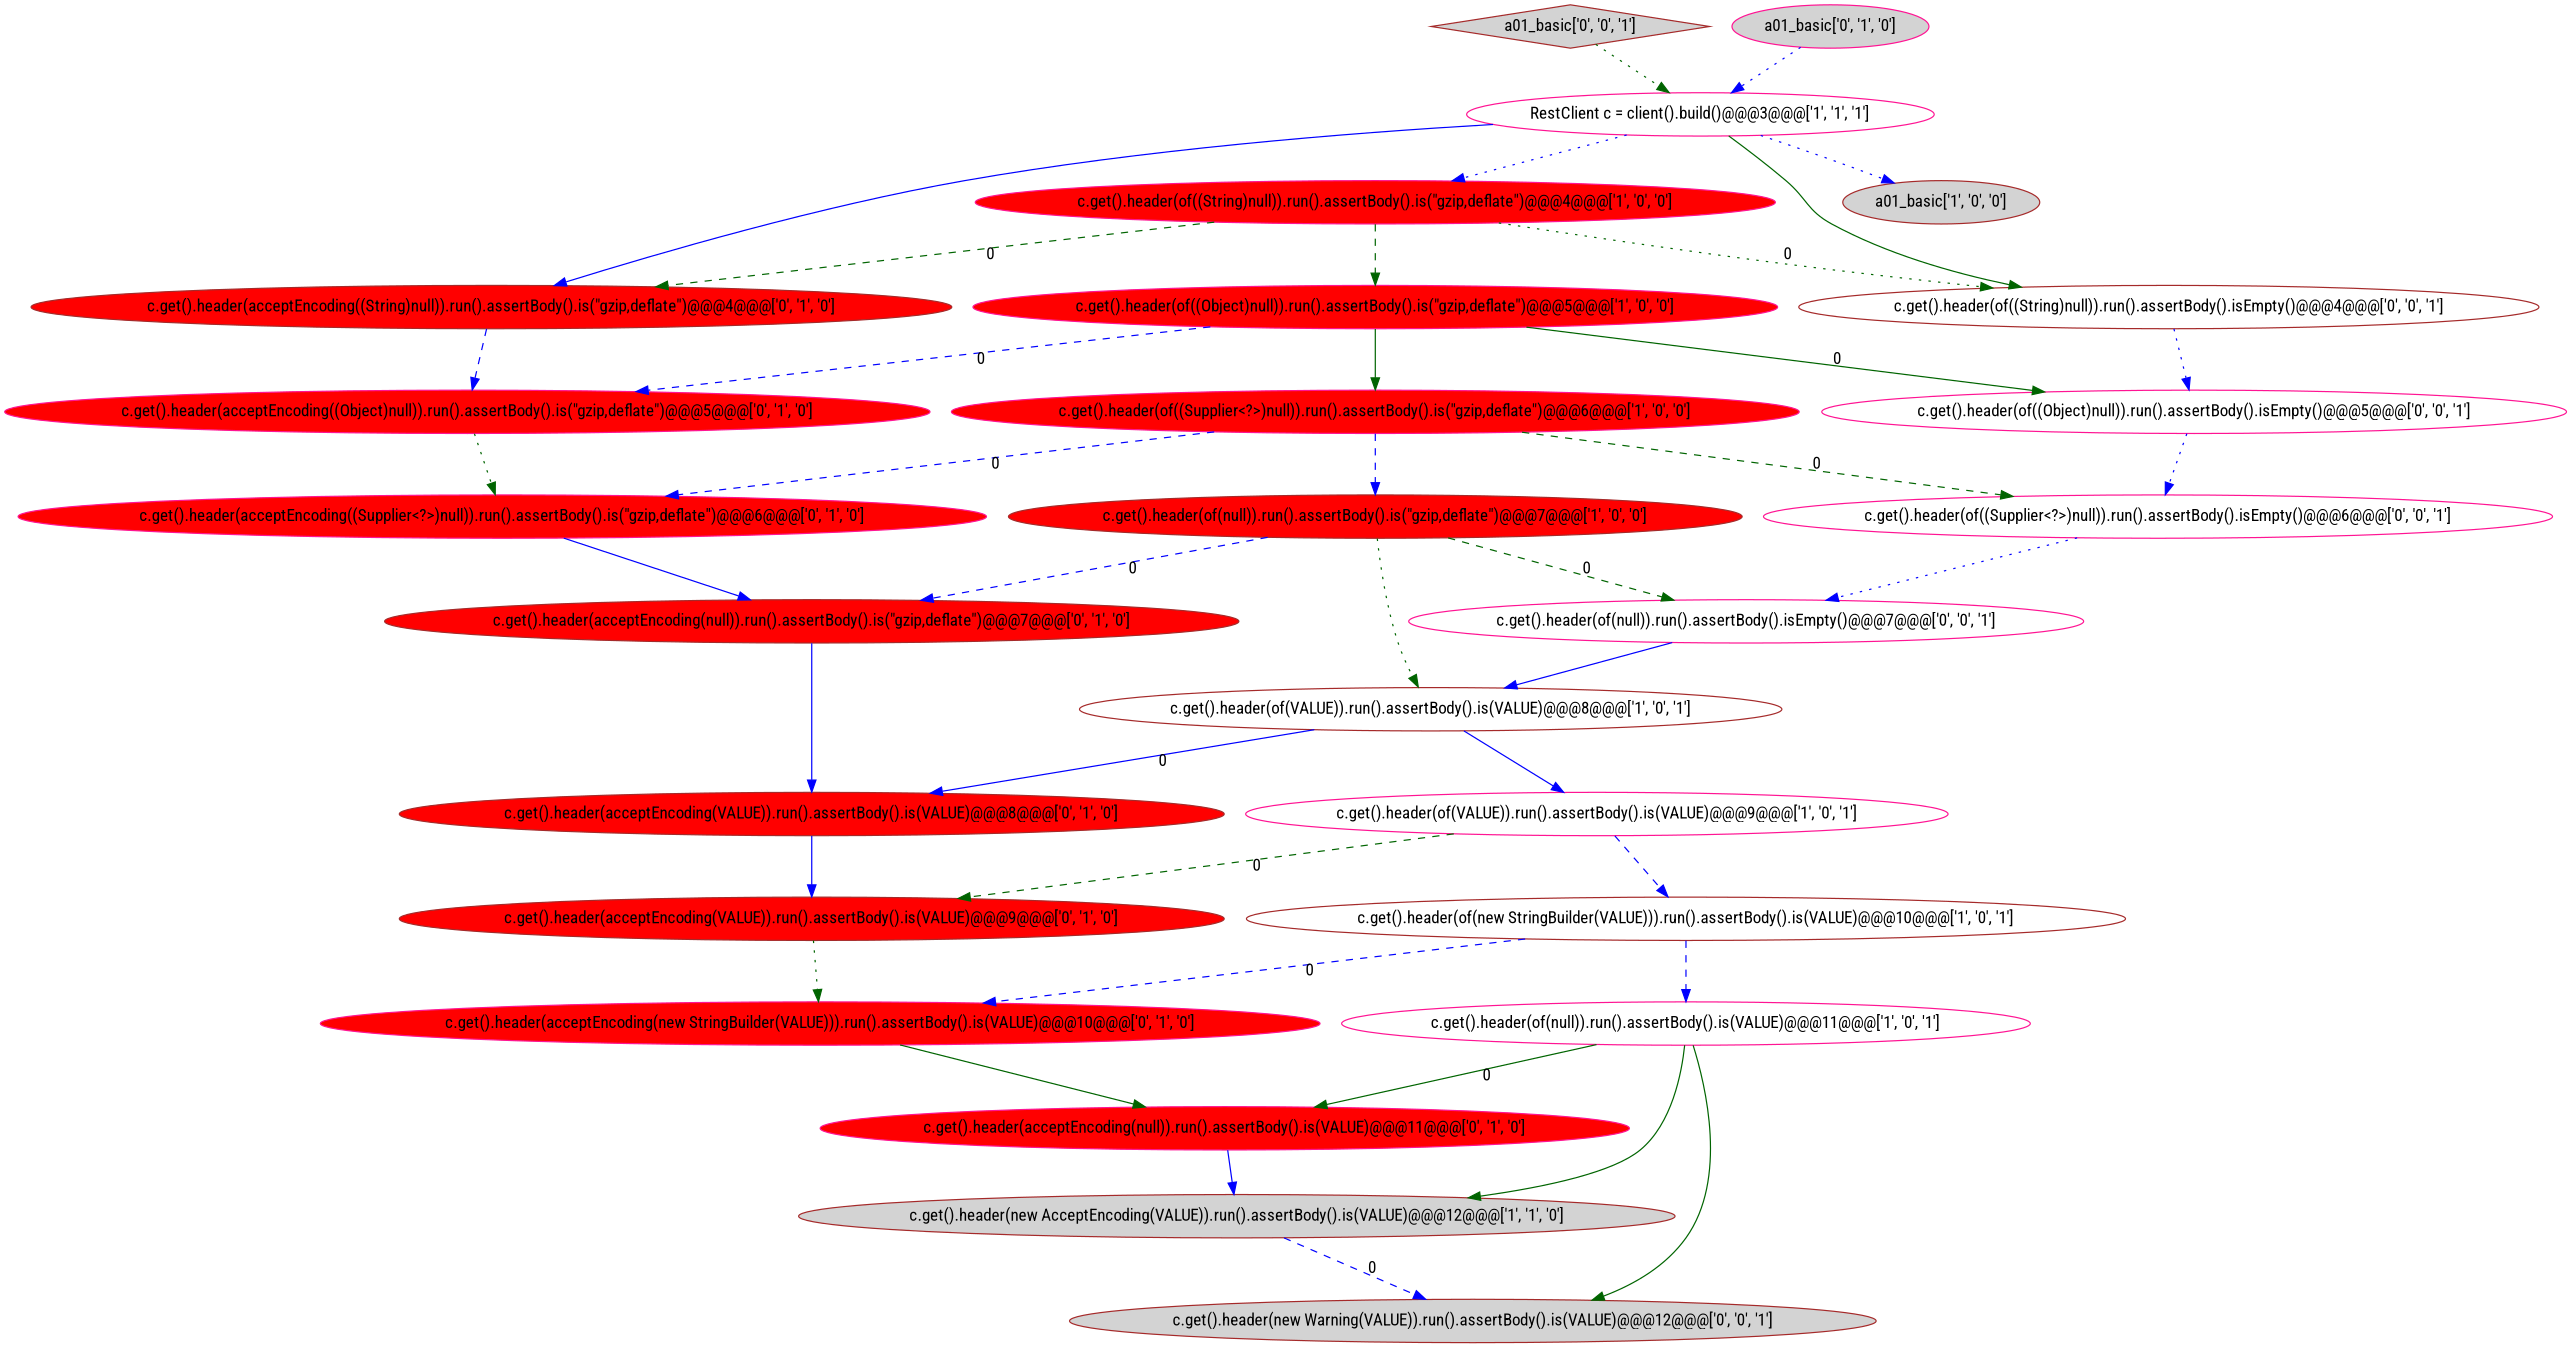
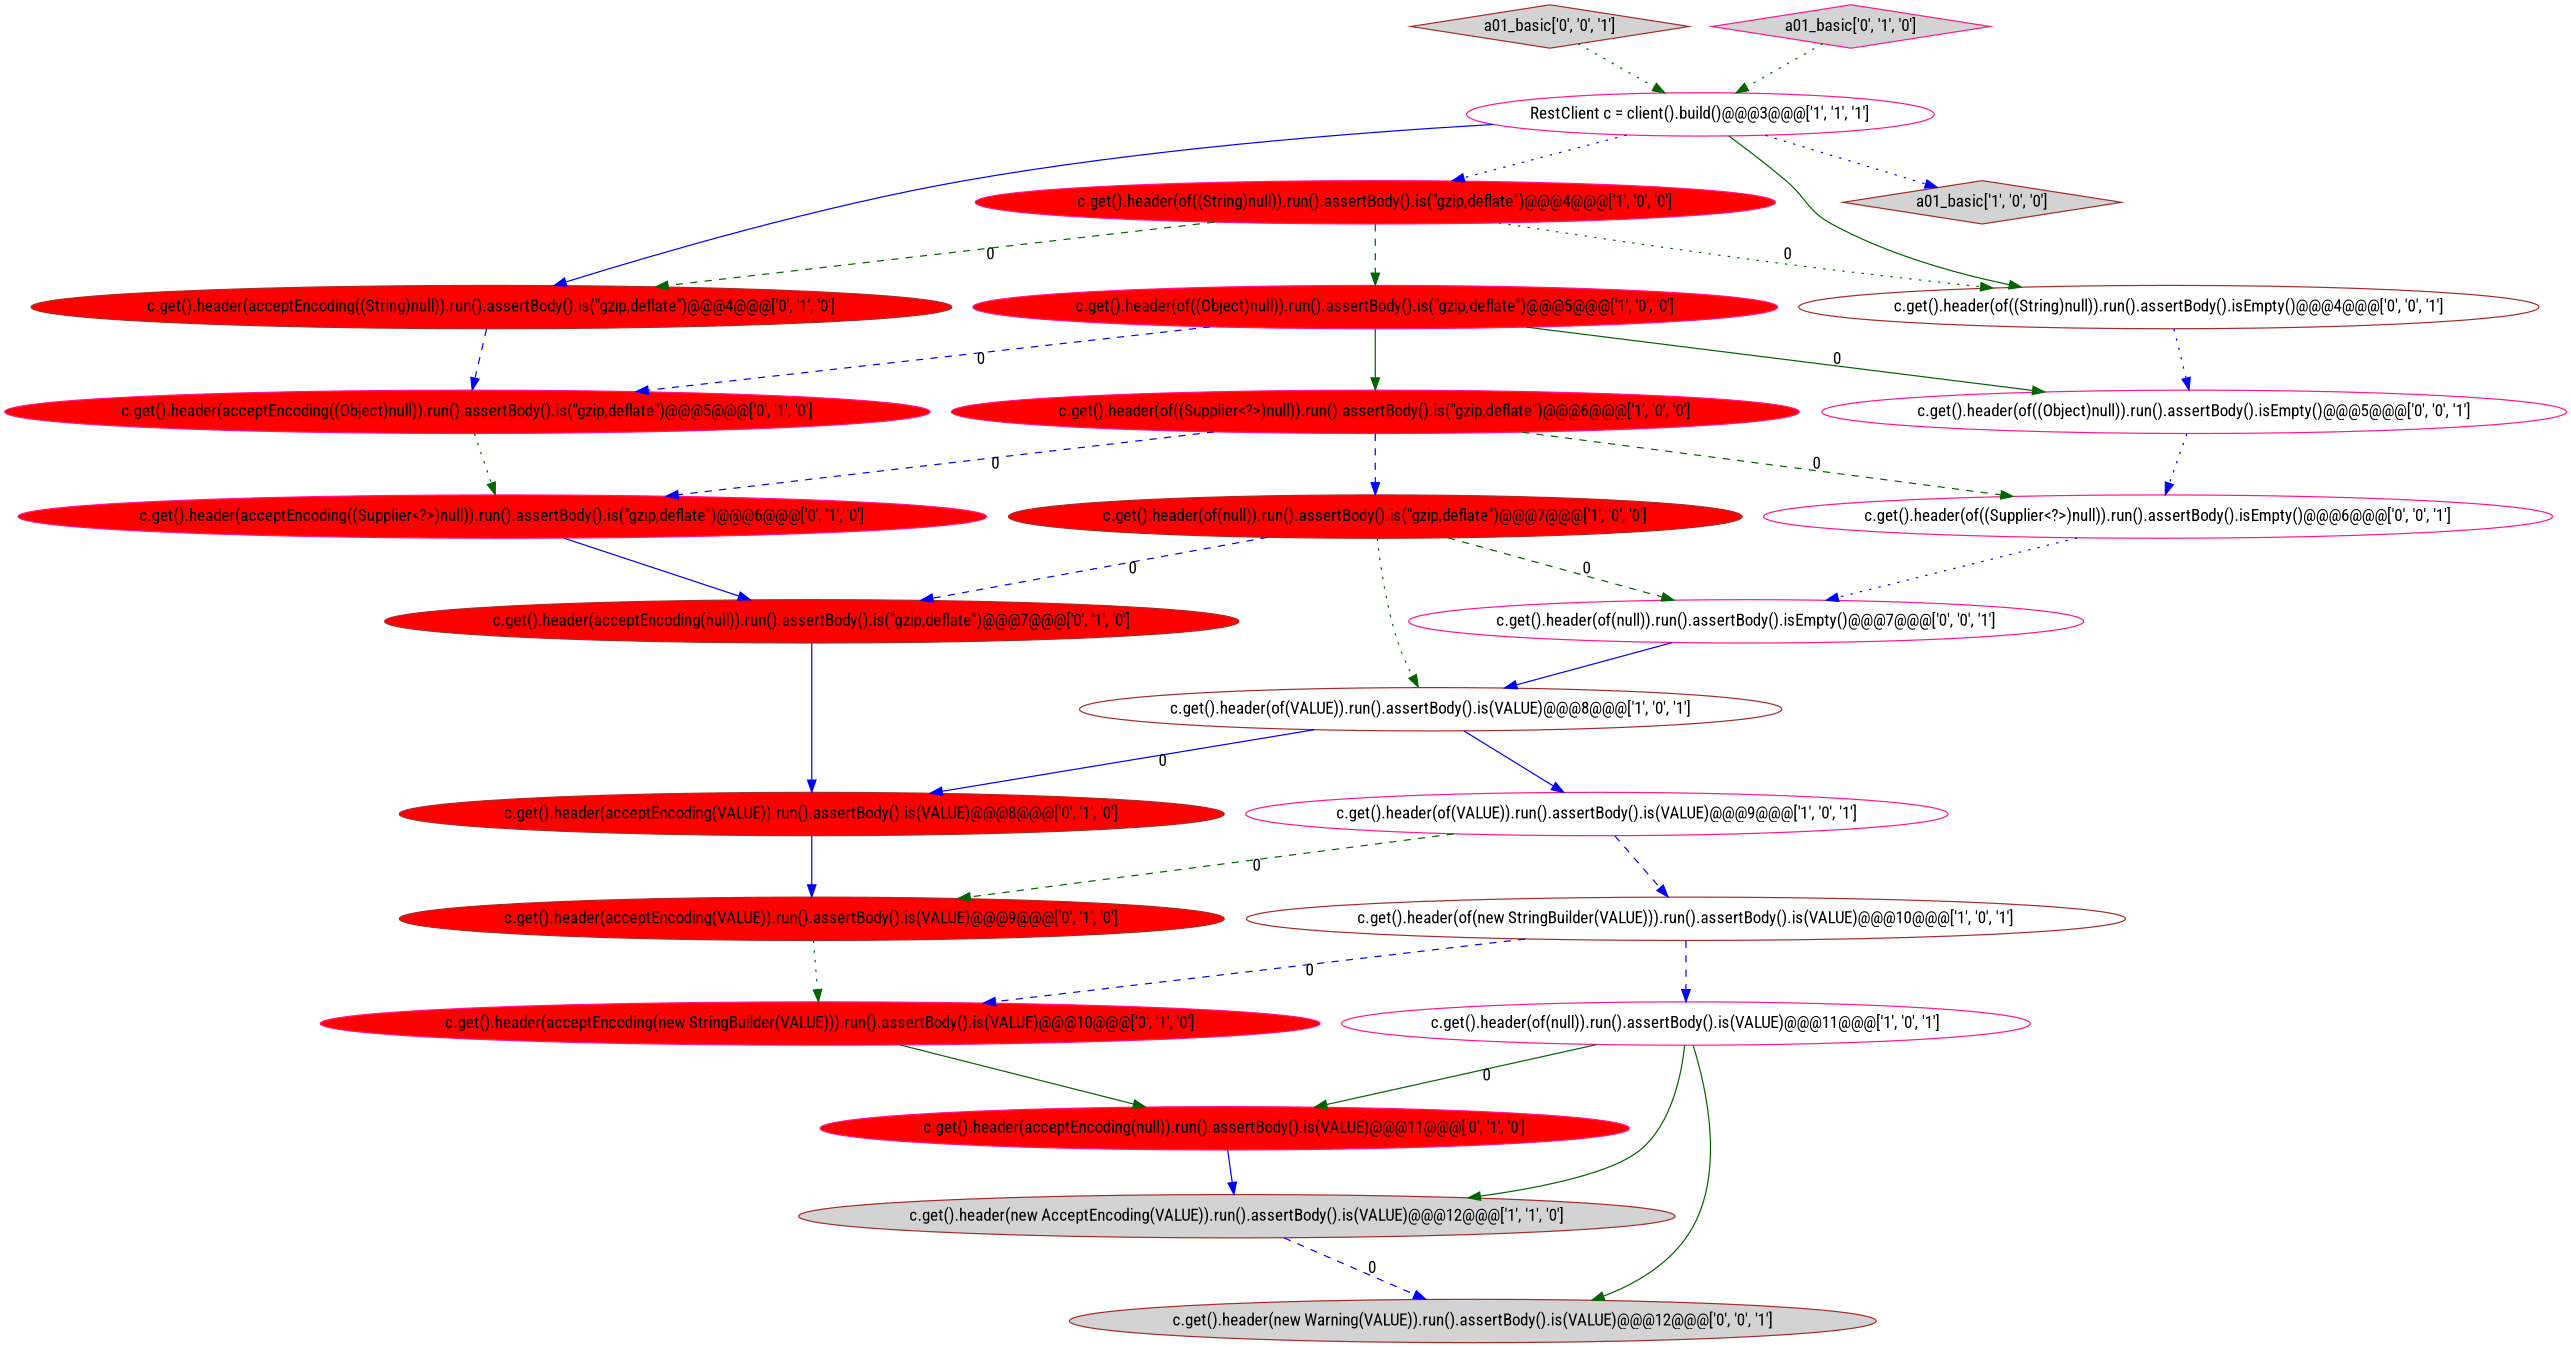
(1830, 26) -> (1851, 26)
(1771, 67) -> (1785, 65)
(1941, 202) -> (1982, 202)
